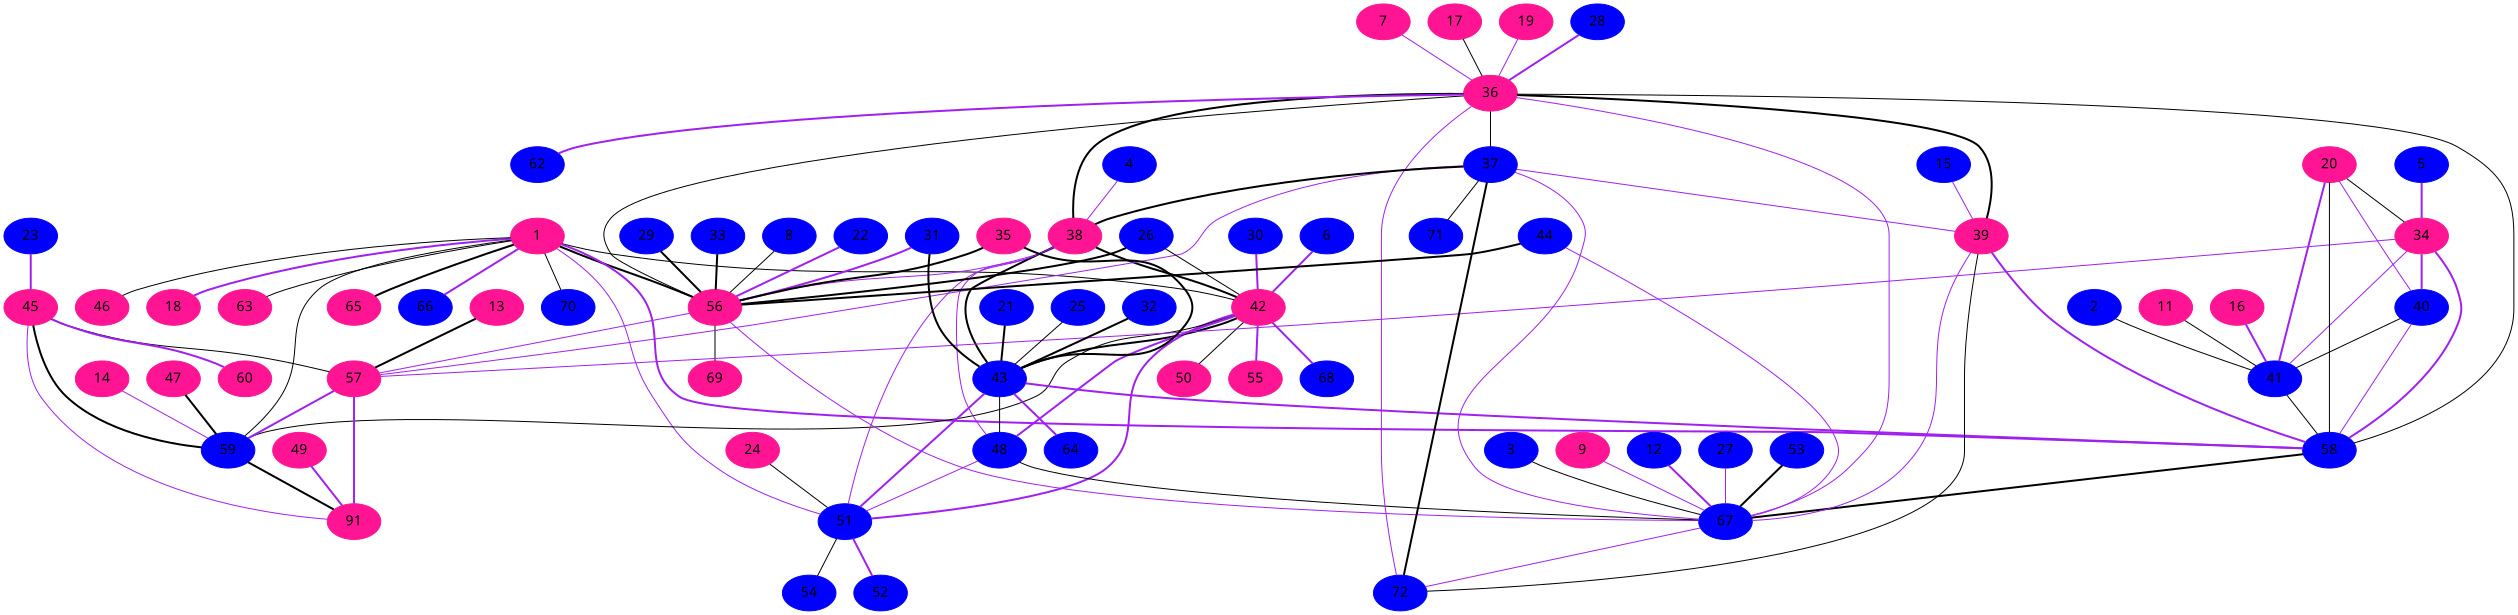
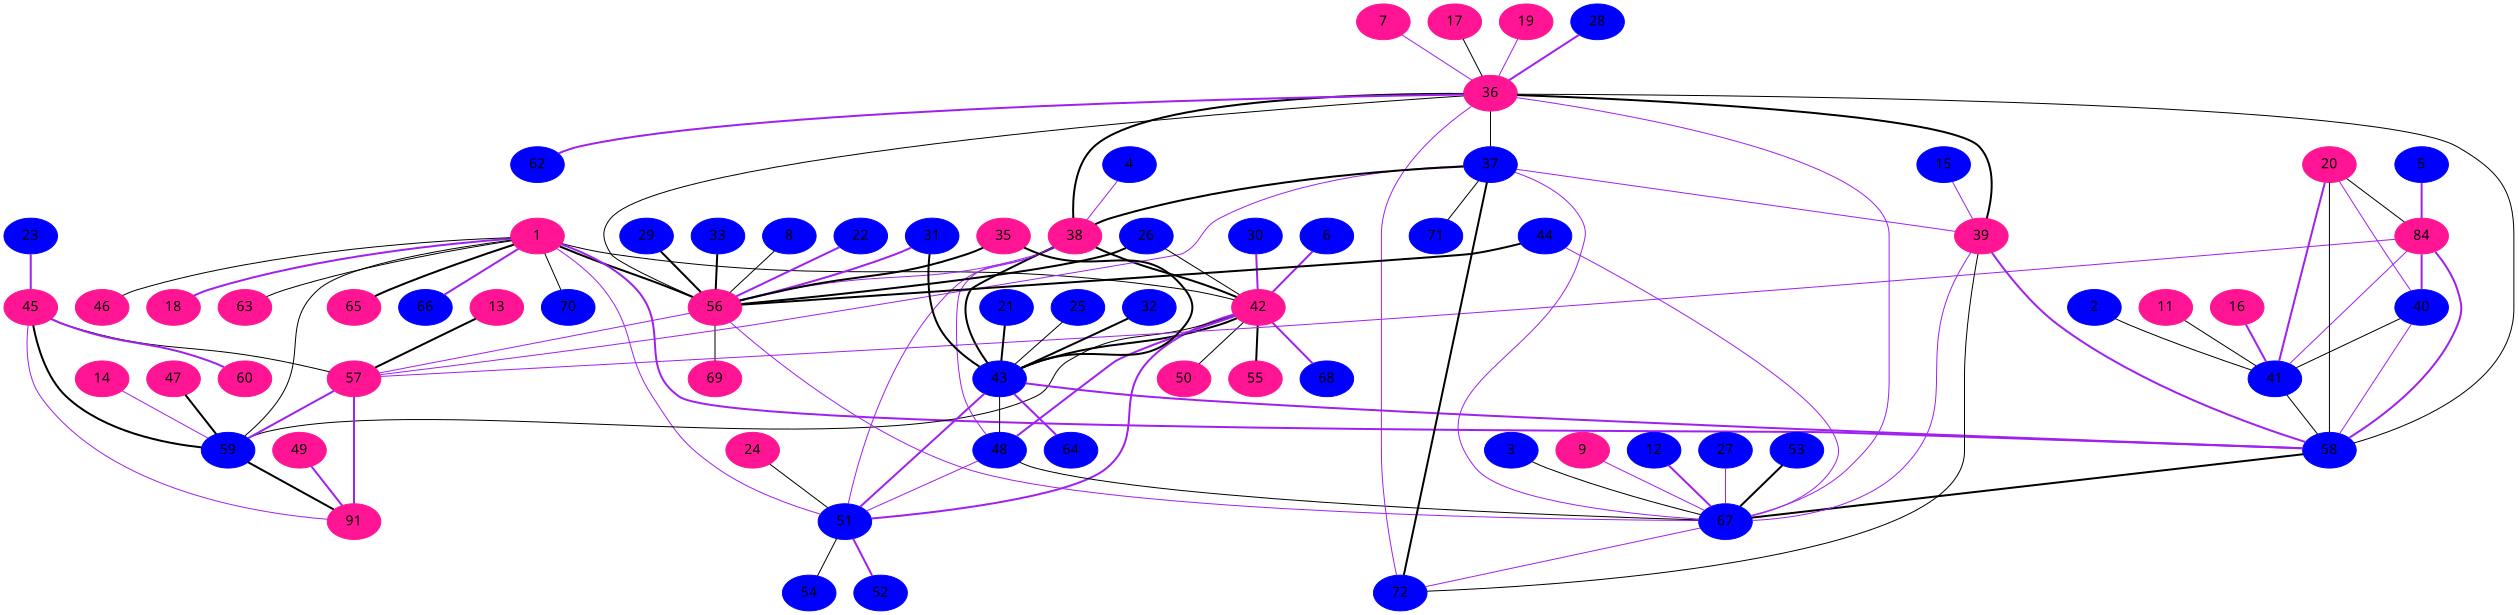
(2422, 236) -> (2422, 236)
(1257, 343) -> (1257, 343)
